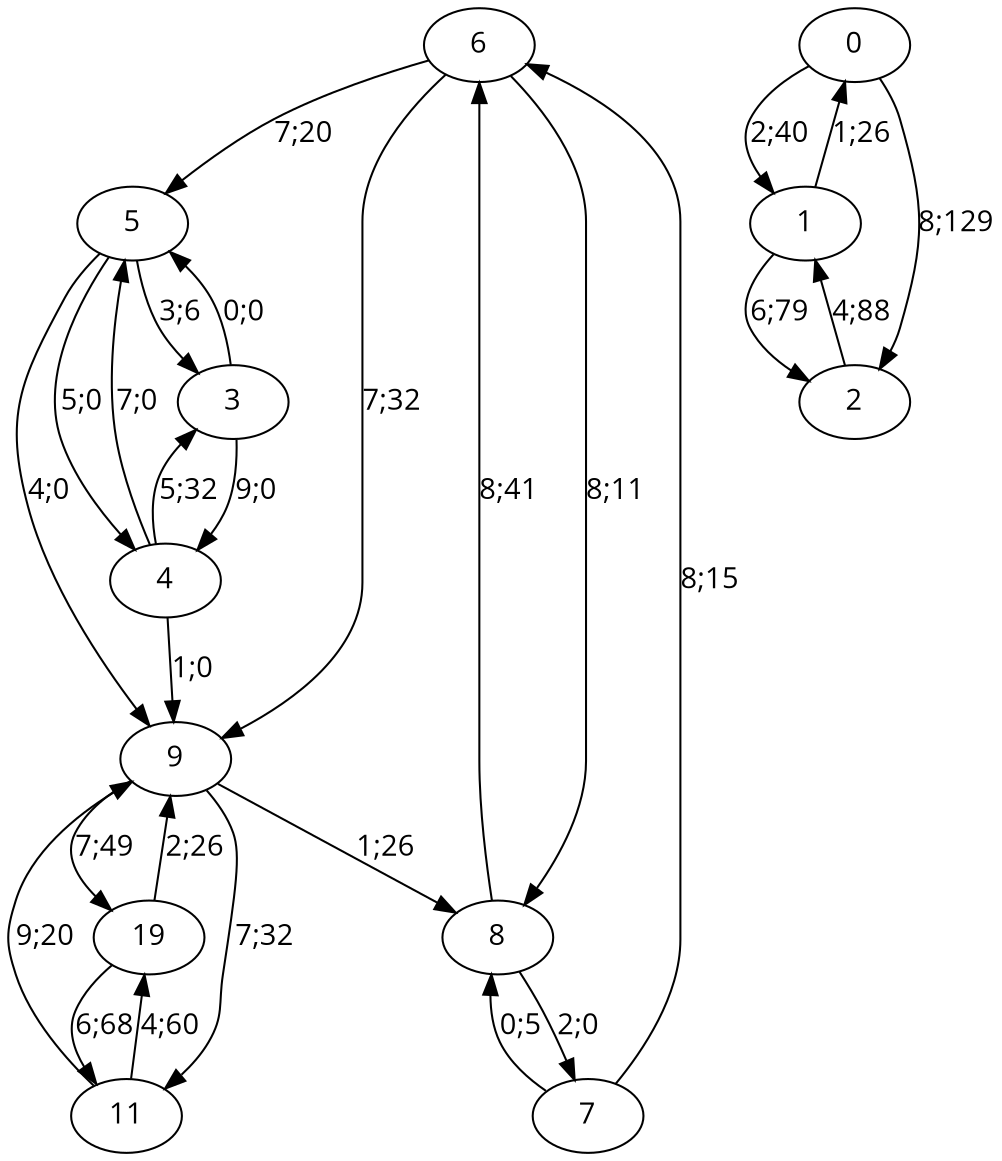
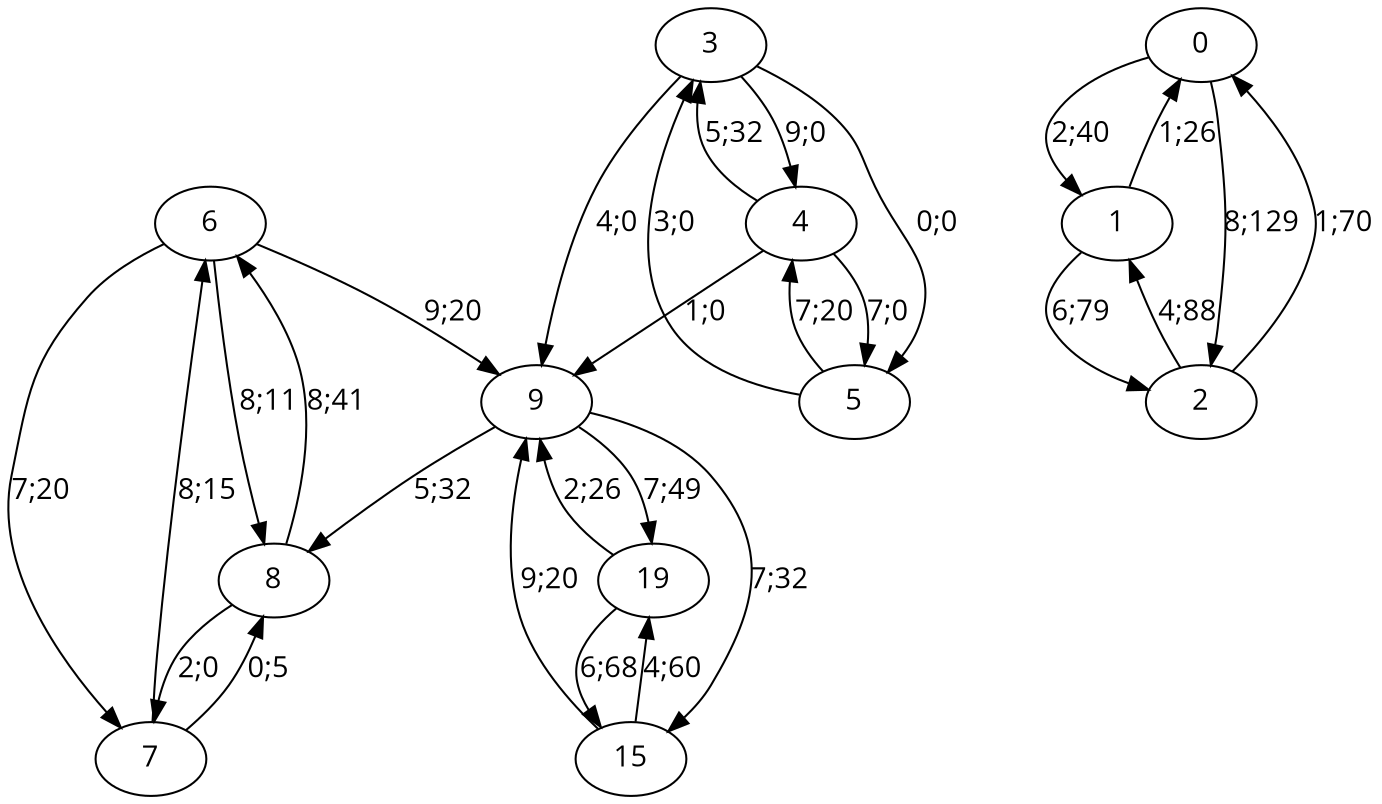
(299, 107) -> (14, 462)
none -> (1315, 234)
(181, 313) -> (675, 224)
(82, 402) -> (825, 313)
(392, 402) -> (454, 313)
(23, 485) -> (590, 199)
(386, 848) -> (443, 491)
(127, 1116) -> (631, 759)
